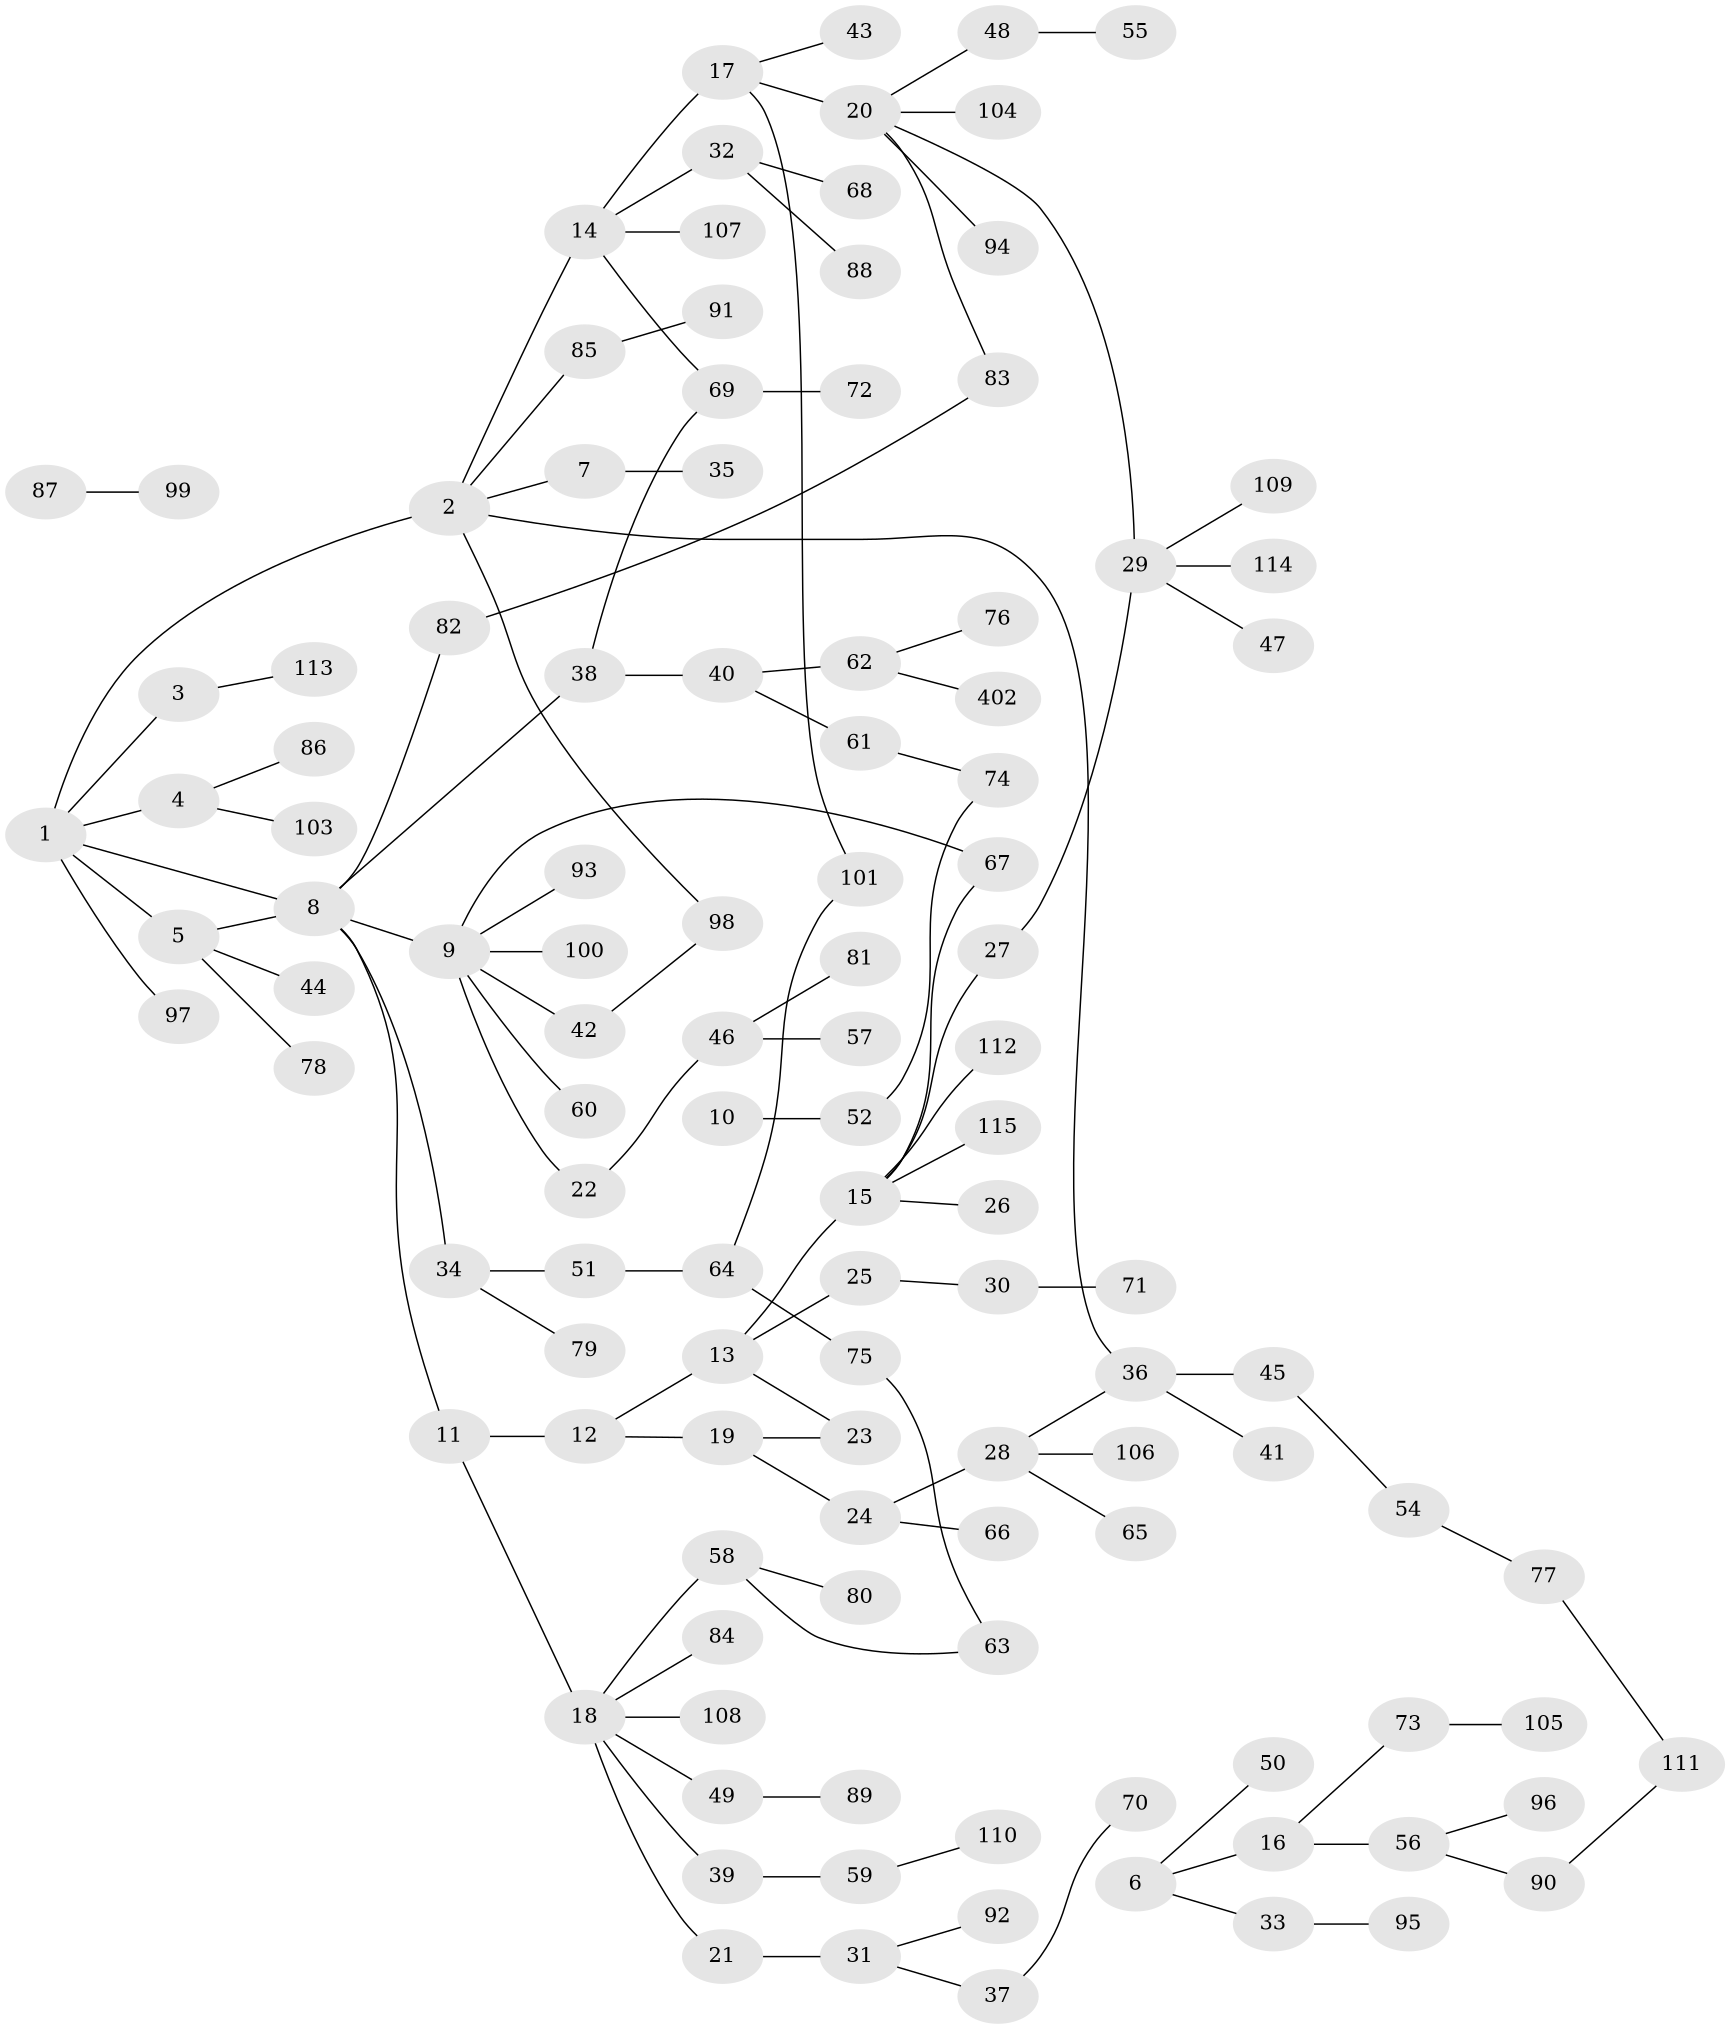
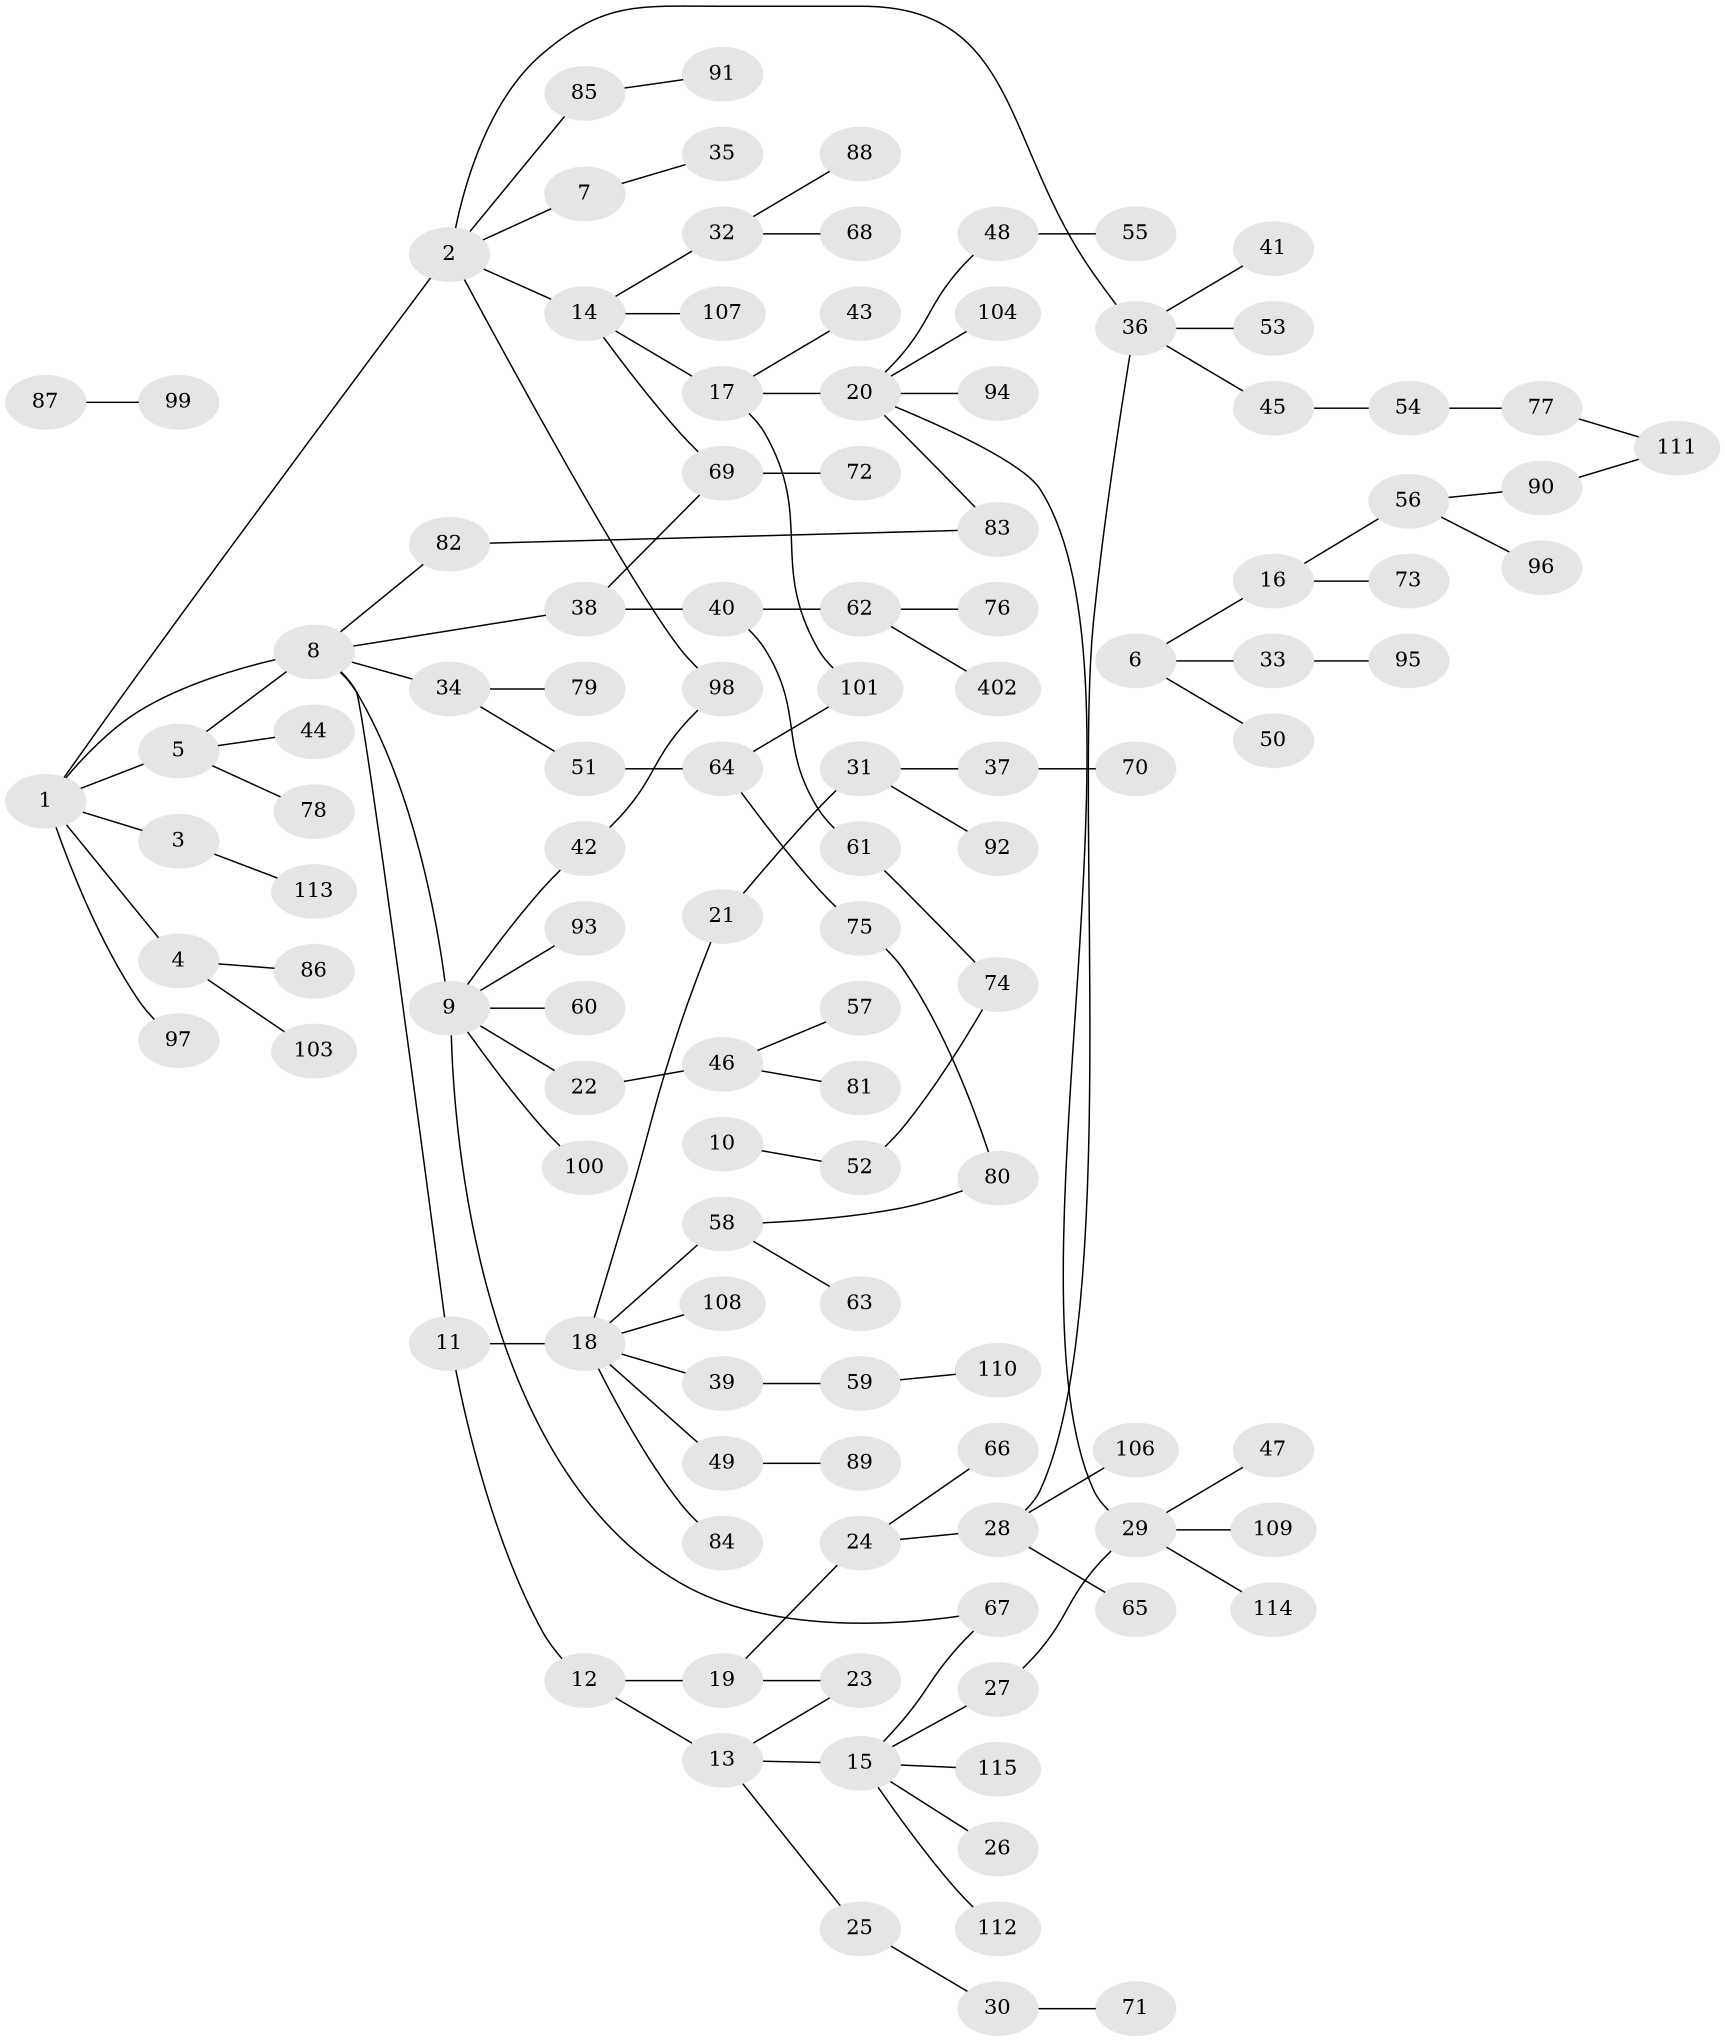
none -> (1274, 328)
(936, 1499) -> (946, 1046)
(1544, 1725) -> none
